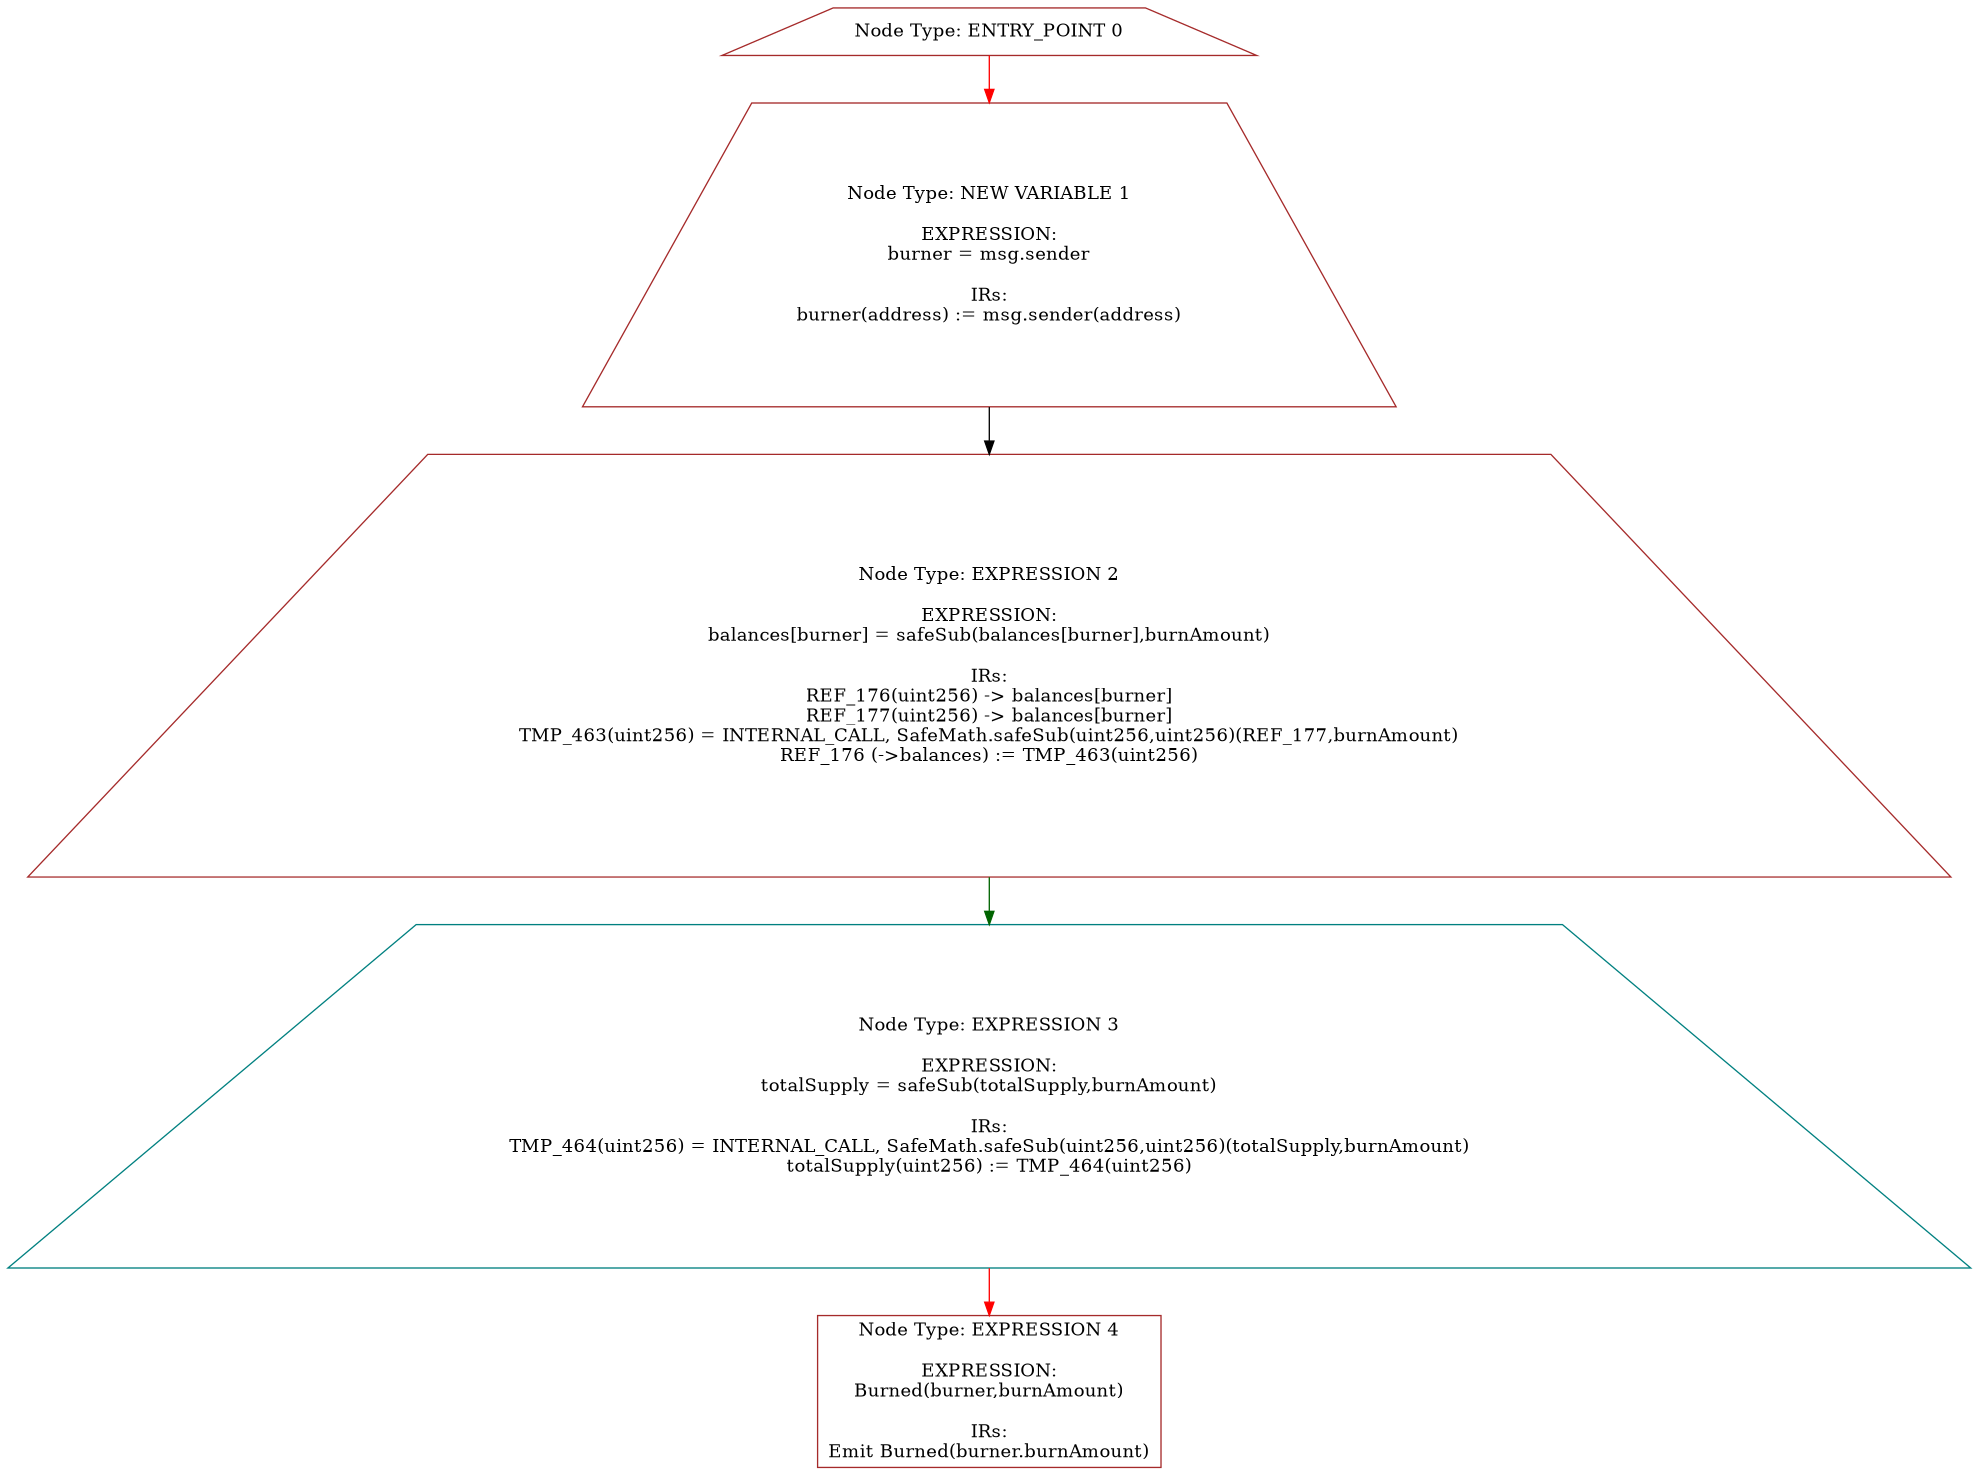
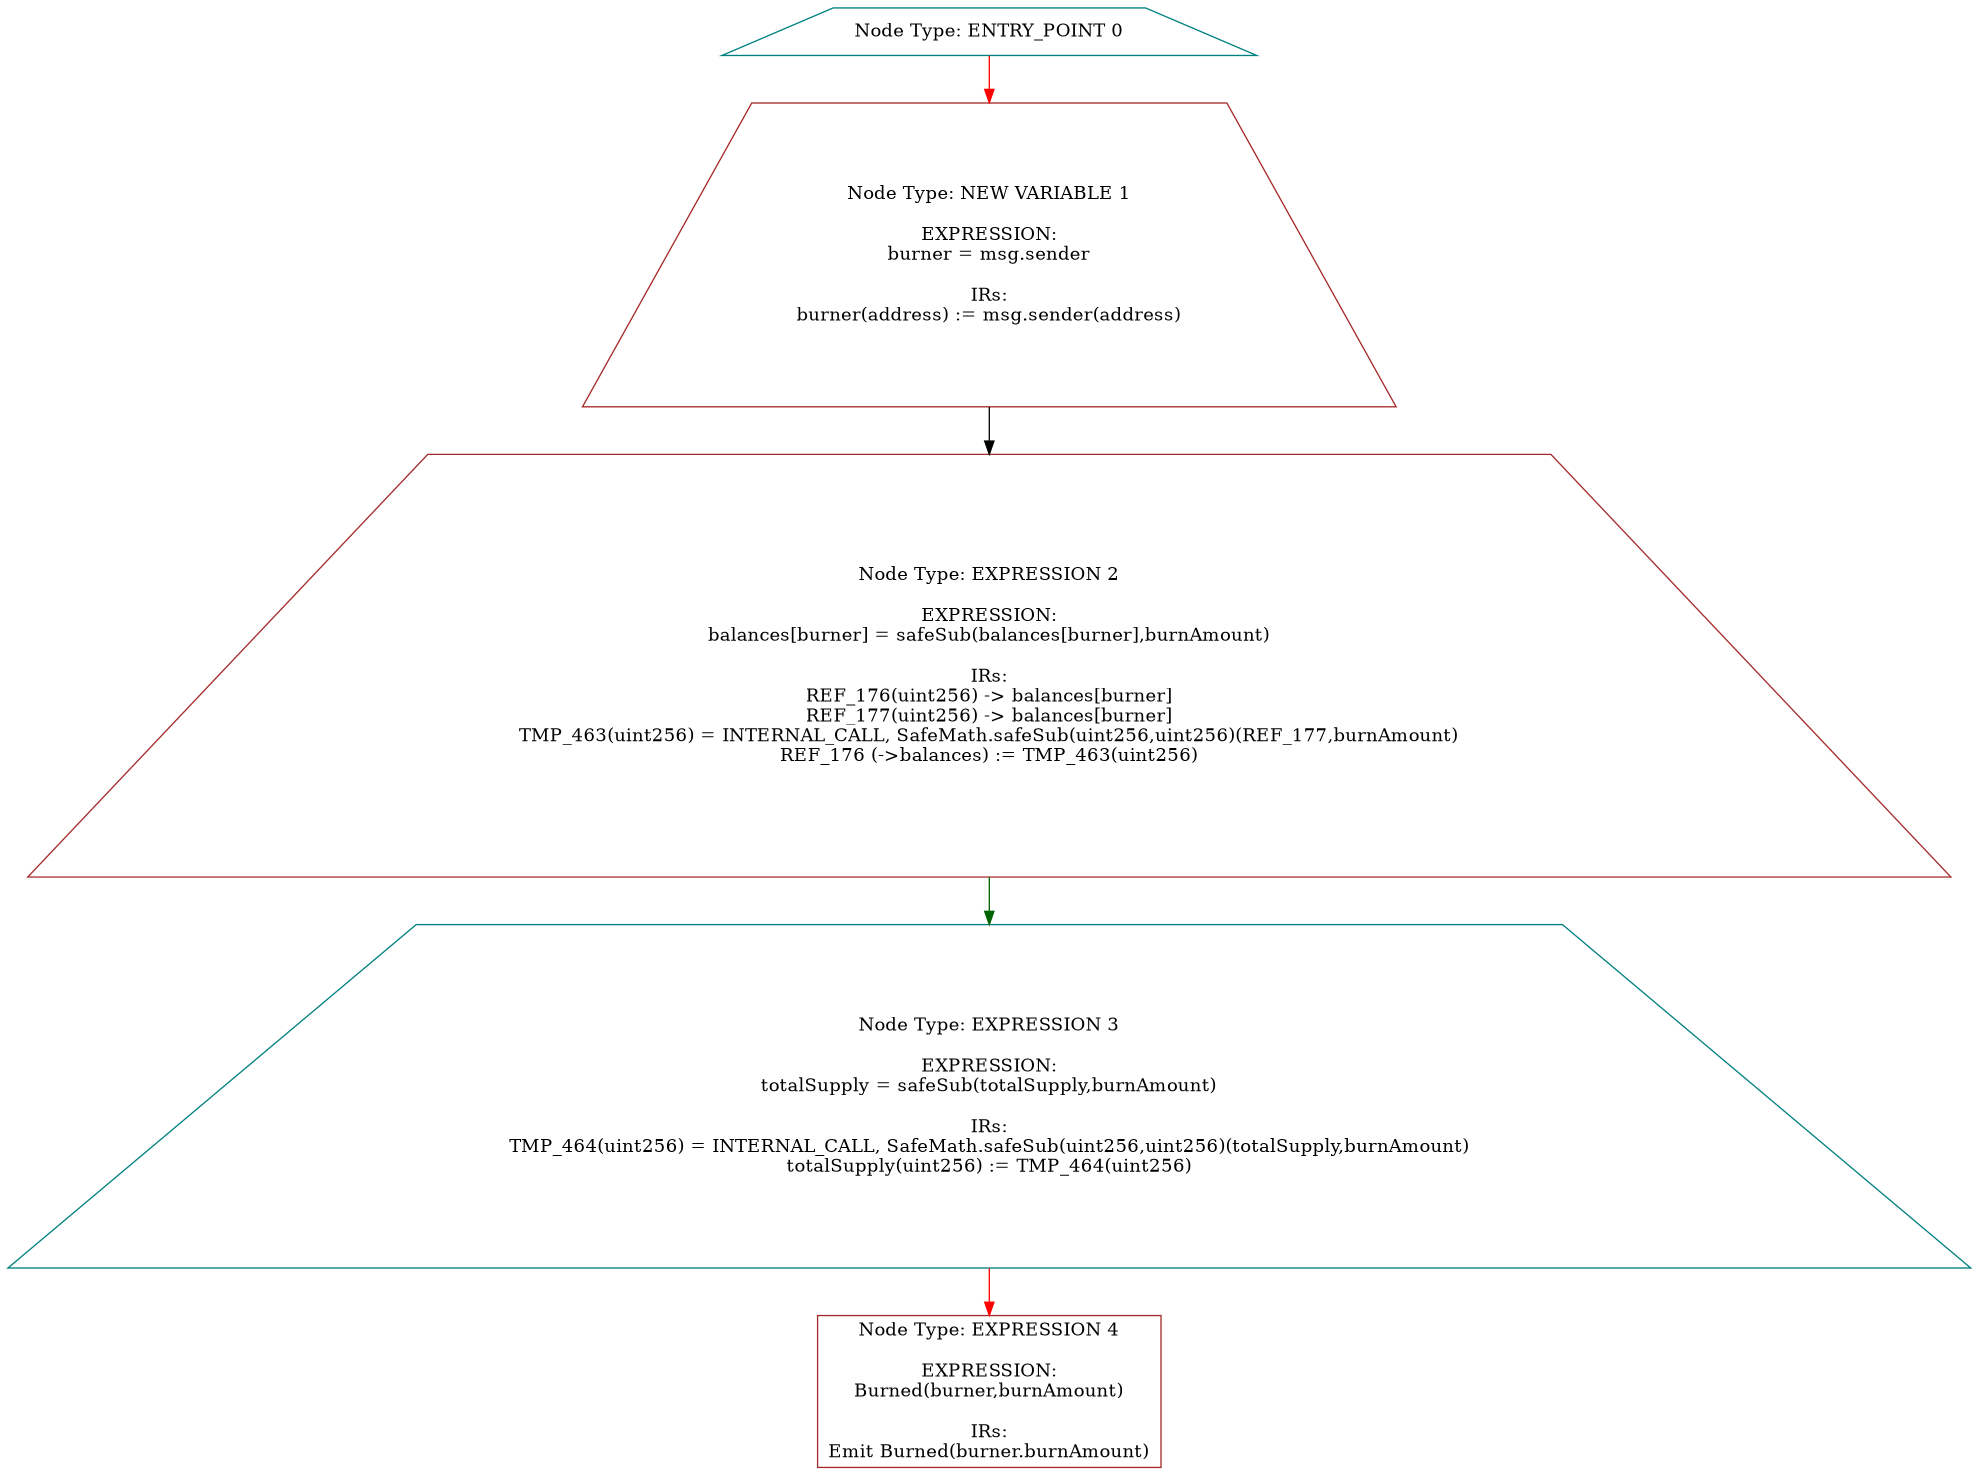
(989, 32) -> (989, 32)
